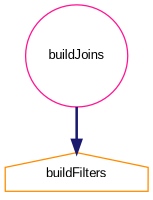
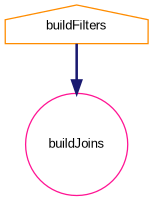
(77, 123) -> (77, 62)
